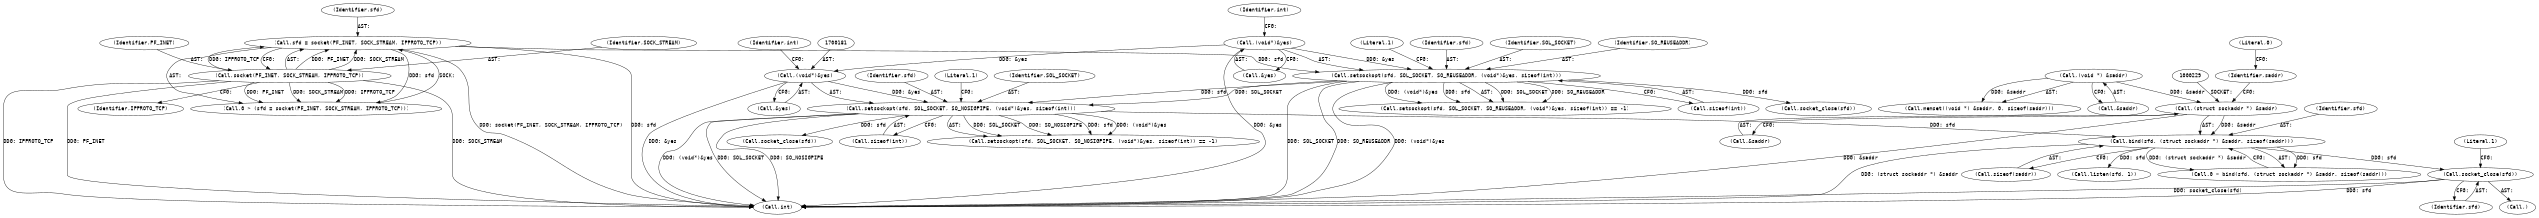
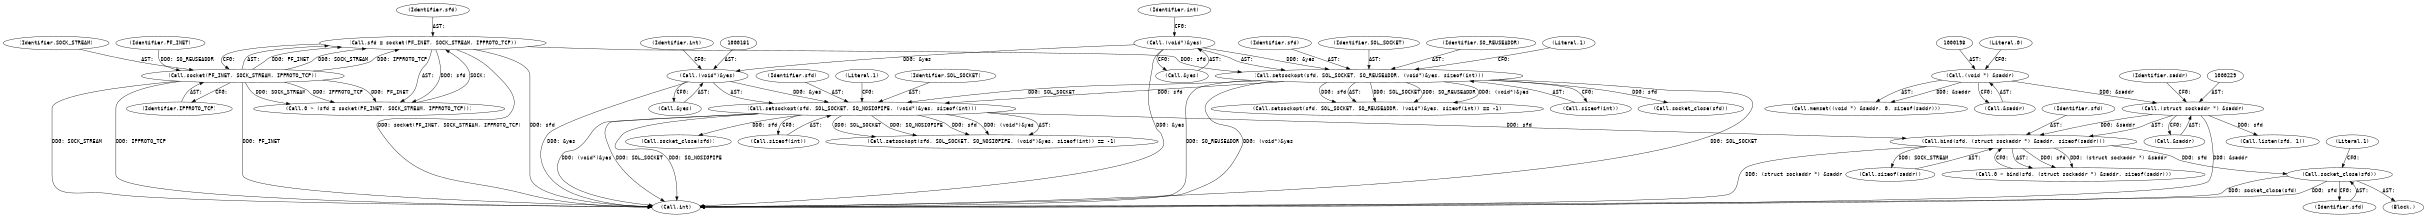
(836, 43) -> (738, 43)
none -> (1955, 43)
(2256, 58) -> (1994, 58)
(199, 60) -> (187, 60)
none -> (189, 91)
(2223, 92) -> (2219, 92)
(2124, 153) -> (2231, 125)
(2104, 158) -> (1924, 158)
(2518, 207) -> (2403, 207)
